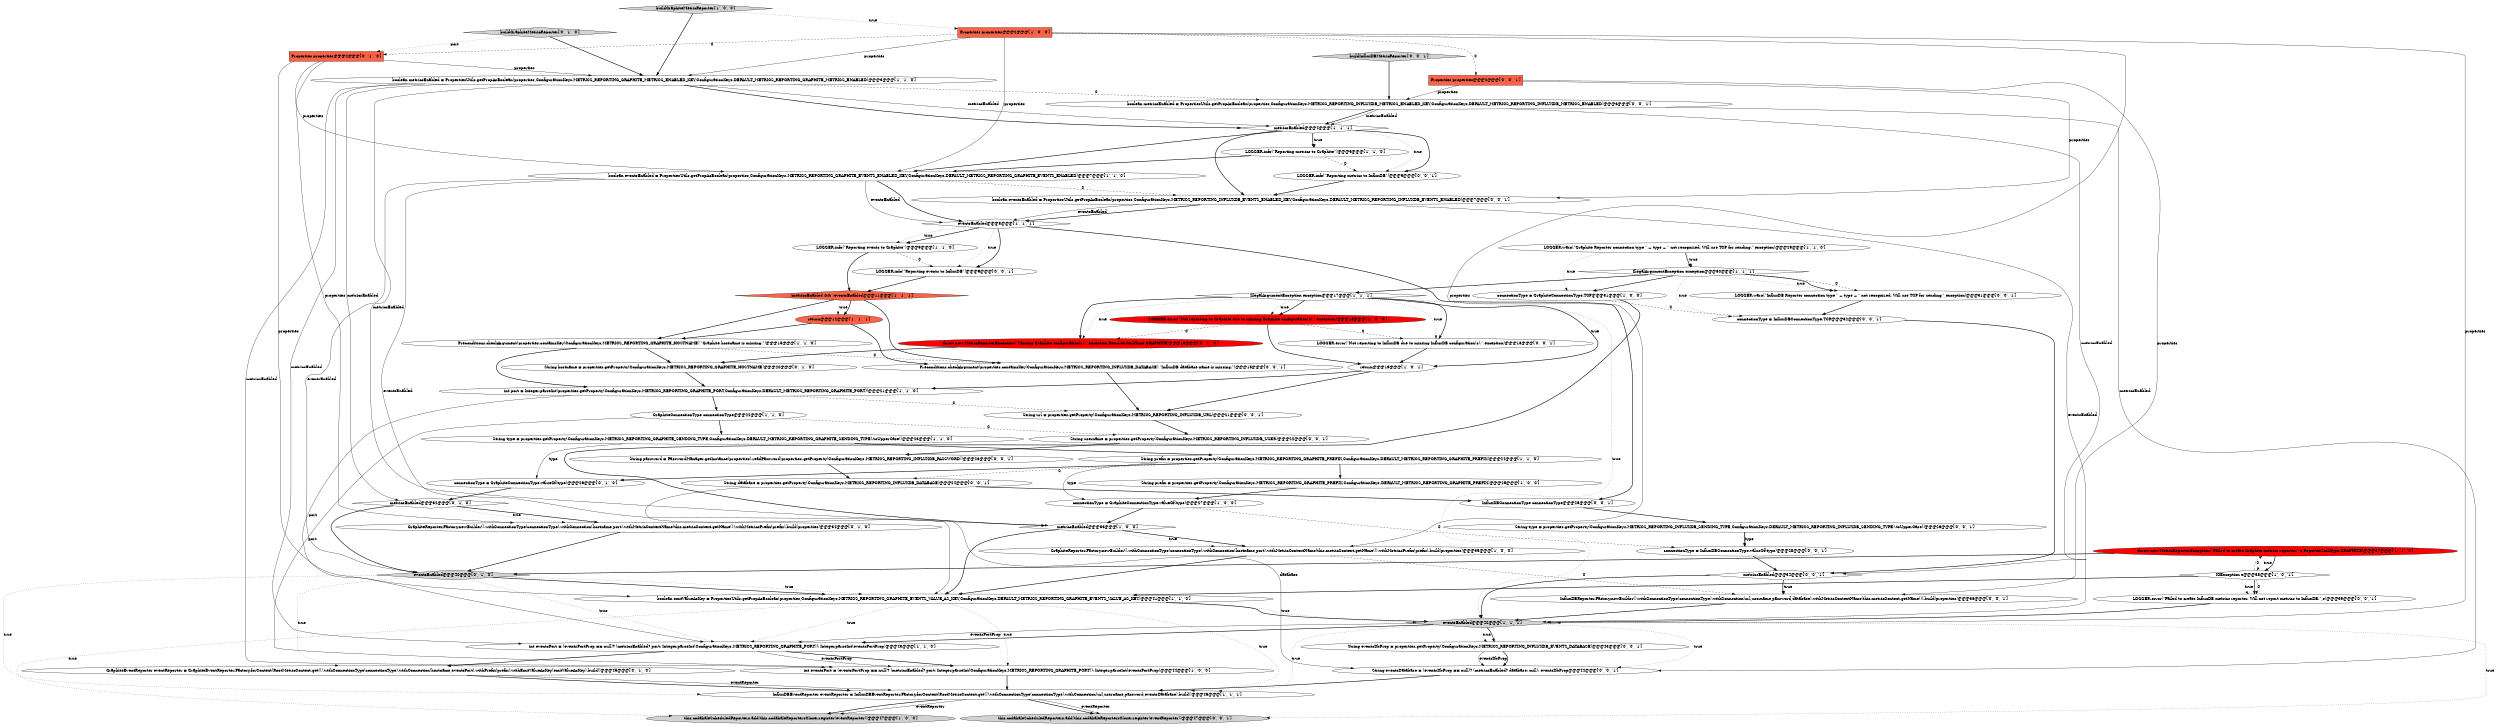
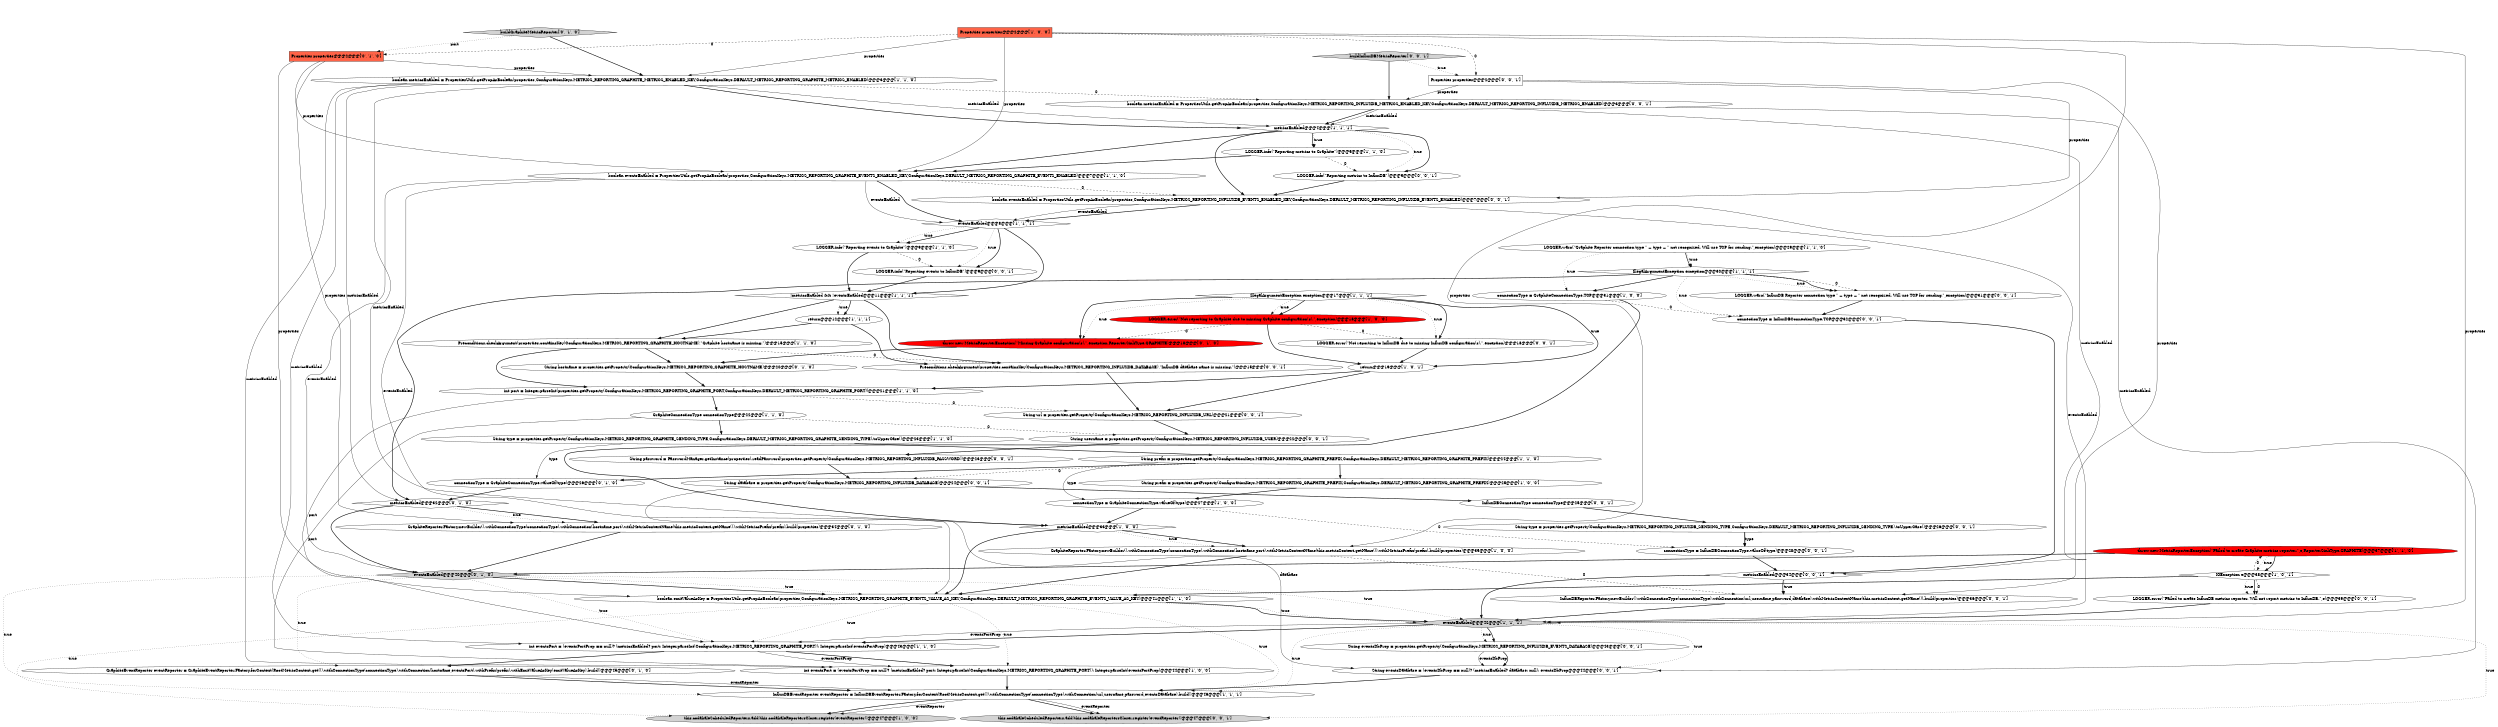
(696, 9) -> none
none -> (1429, 68)
(1476, 80) -> (1476, 80)
(1504, 284) -> (927, 283)
(1428, 290) -> (1012, 285)
(852, 296) -> (852, 296)
(839, 320) -> (839, 320)
(1564, 497) -> (990, 583)
